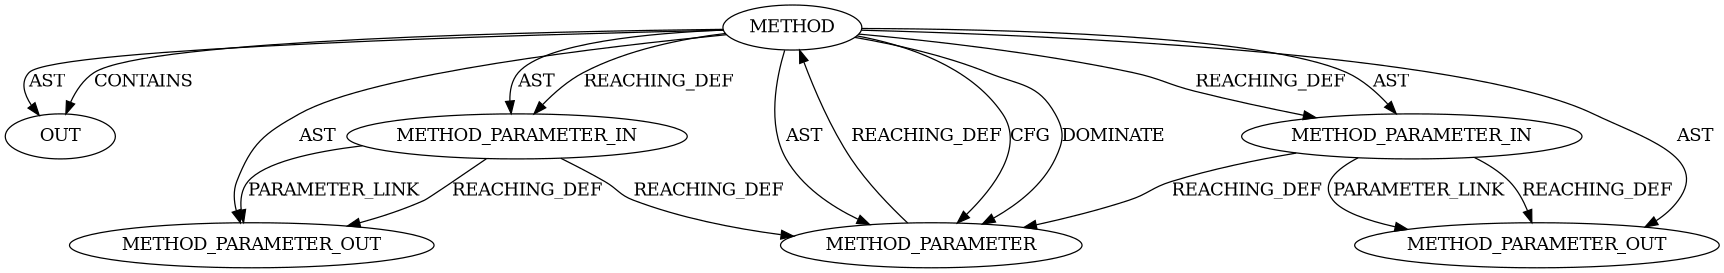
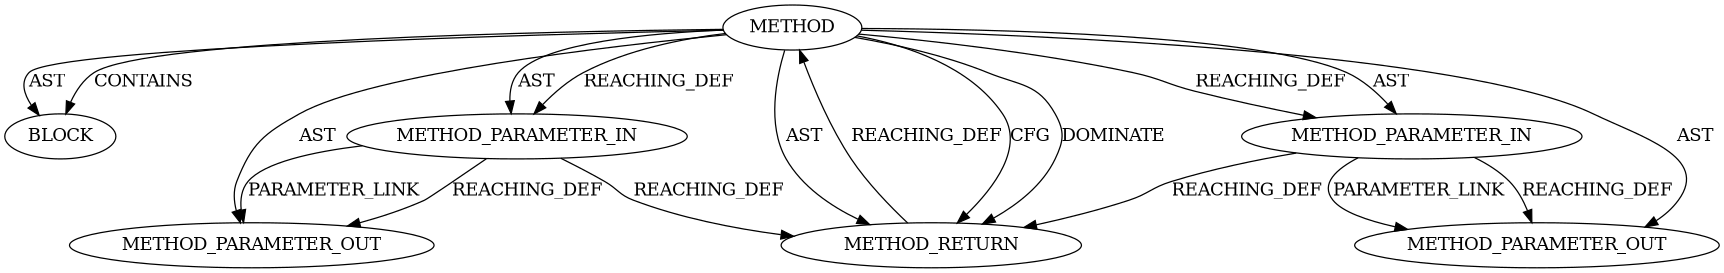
(60, 136) -> (60, 136)
(931, 245) -> (931, 245)
